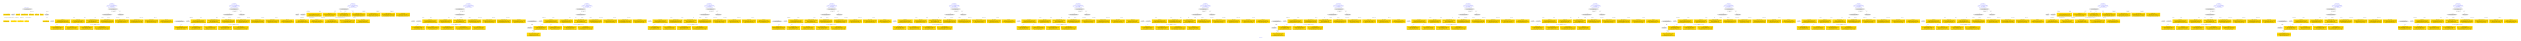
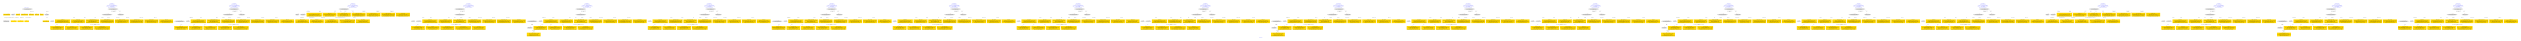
(6, 21) -> (6, 21)
